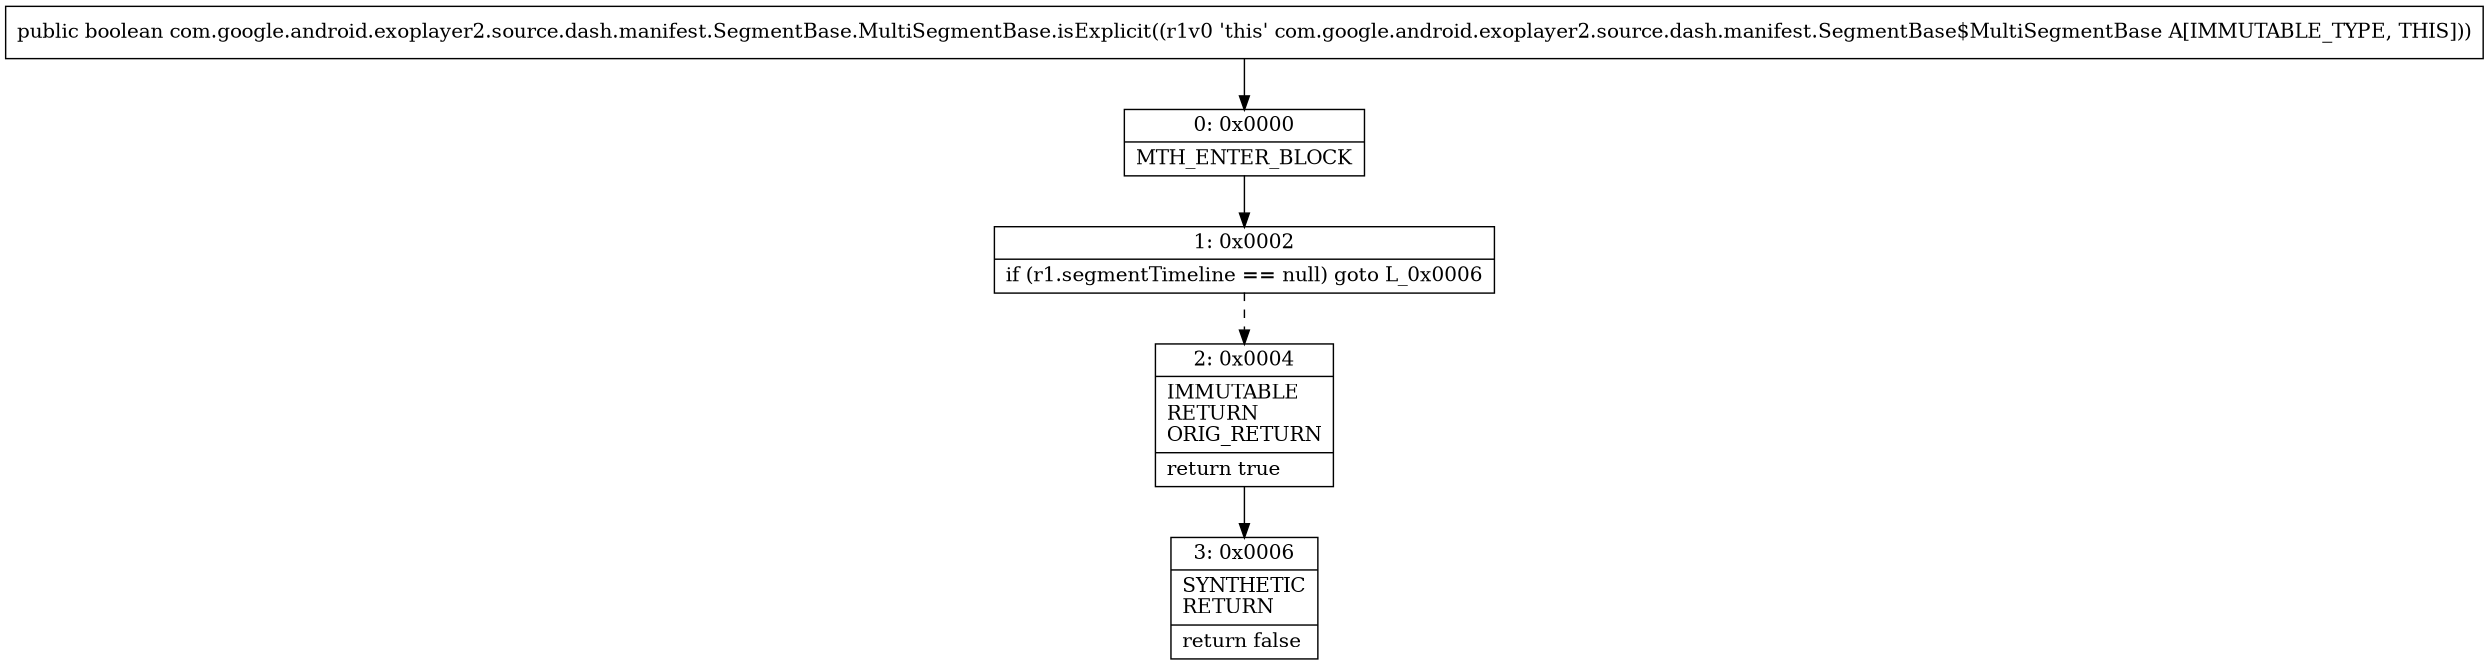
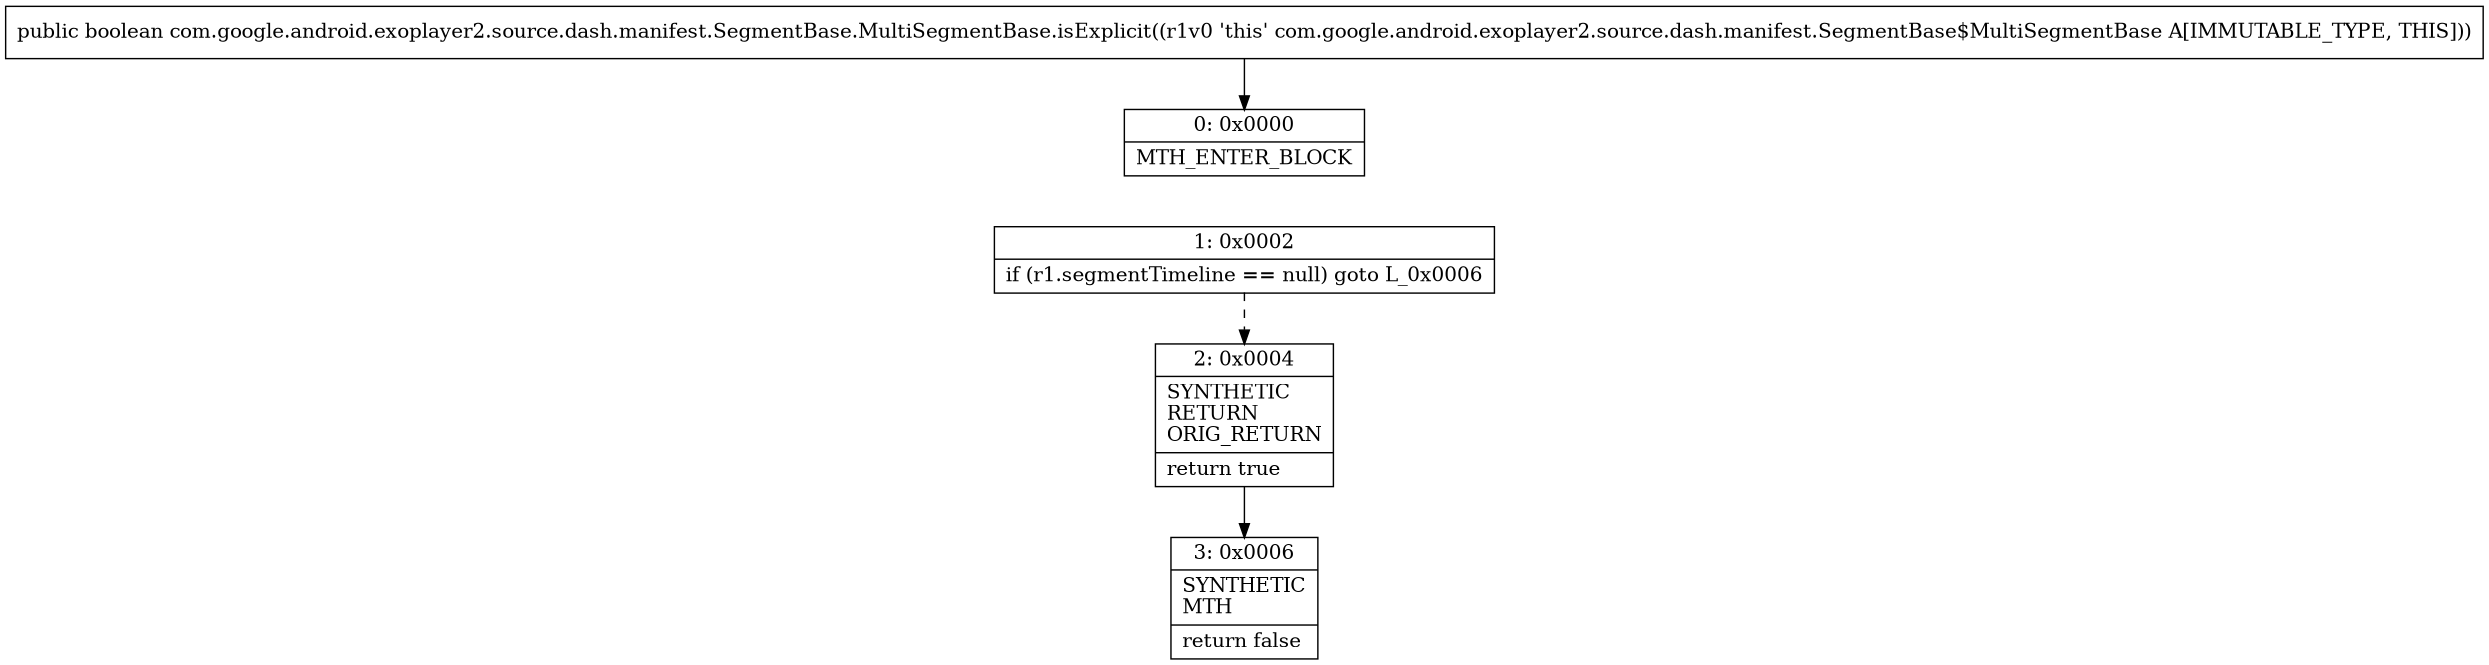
(1244, 194) -> none
(1233, 393) -> (1229, 393)
(1228, 607) -> (1208, 607)
